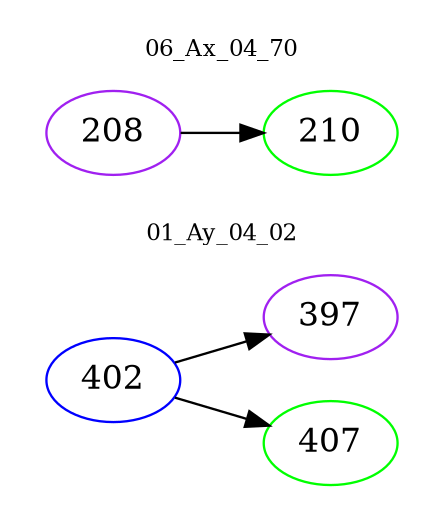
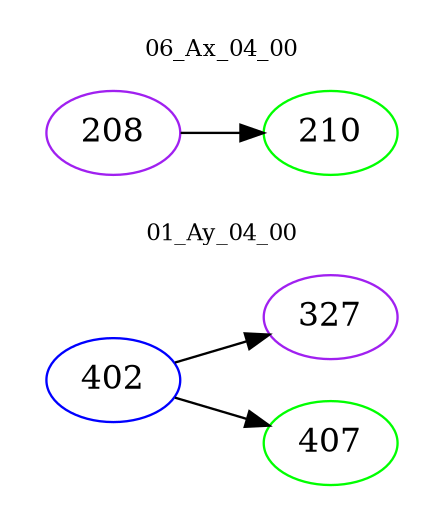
(222, 50) -> (222, 50)
(222, 234) -> (222, 234)
(331, 317) -> (331, 317)
